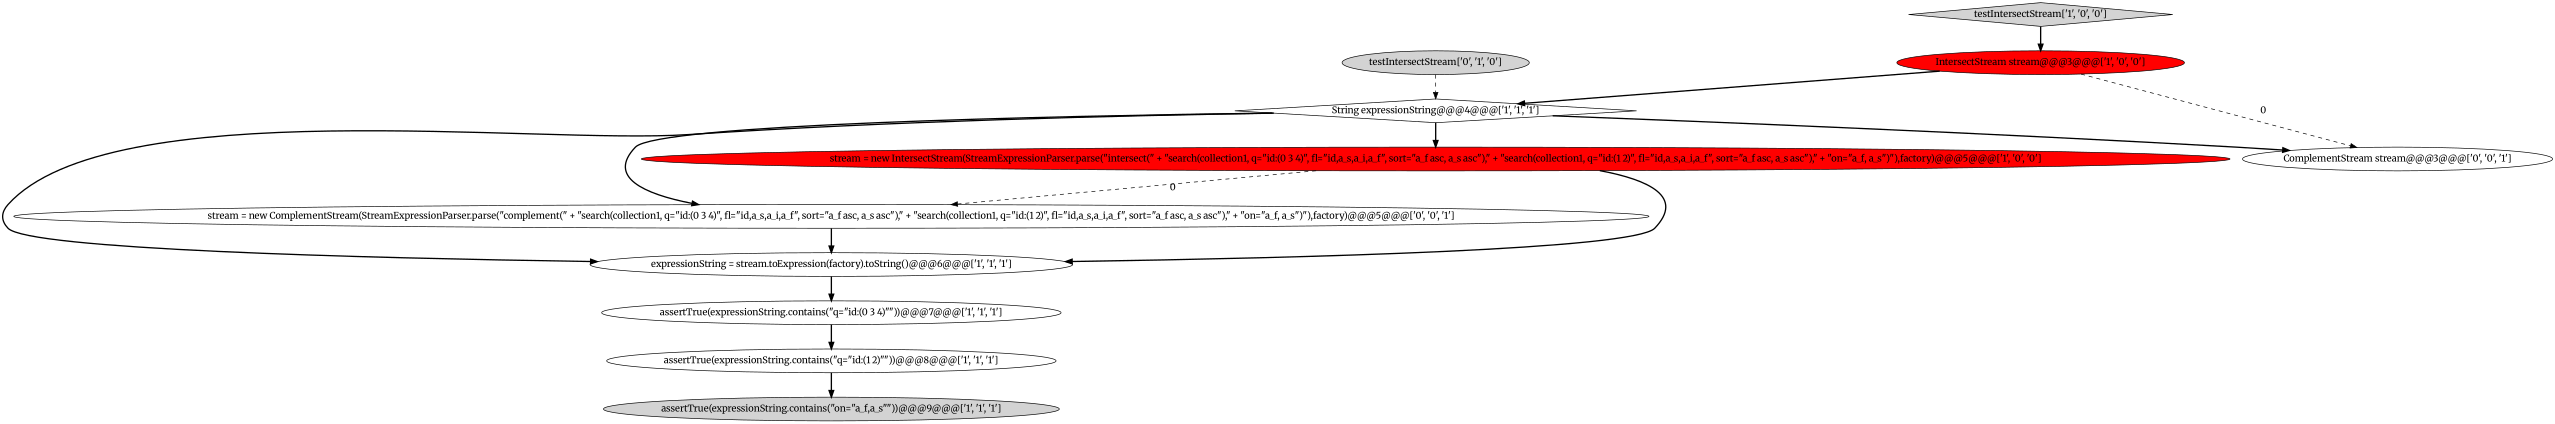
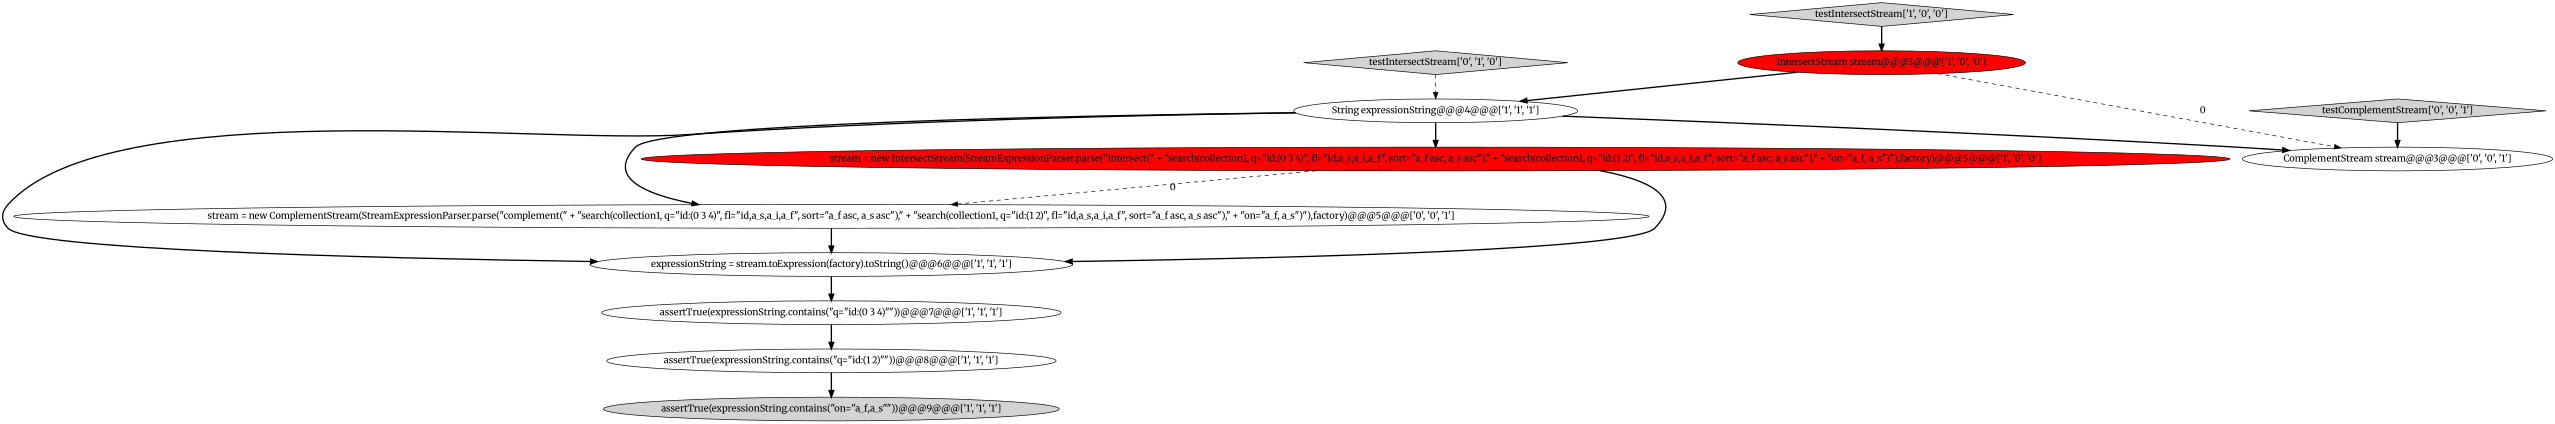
(1436, 63) -> (1436, 63)
(1436, 111) -> (1436, 111)
none -> (2398, 111)
